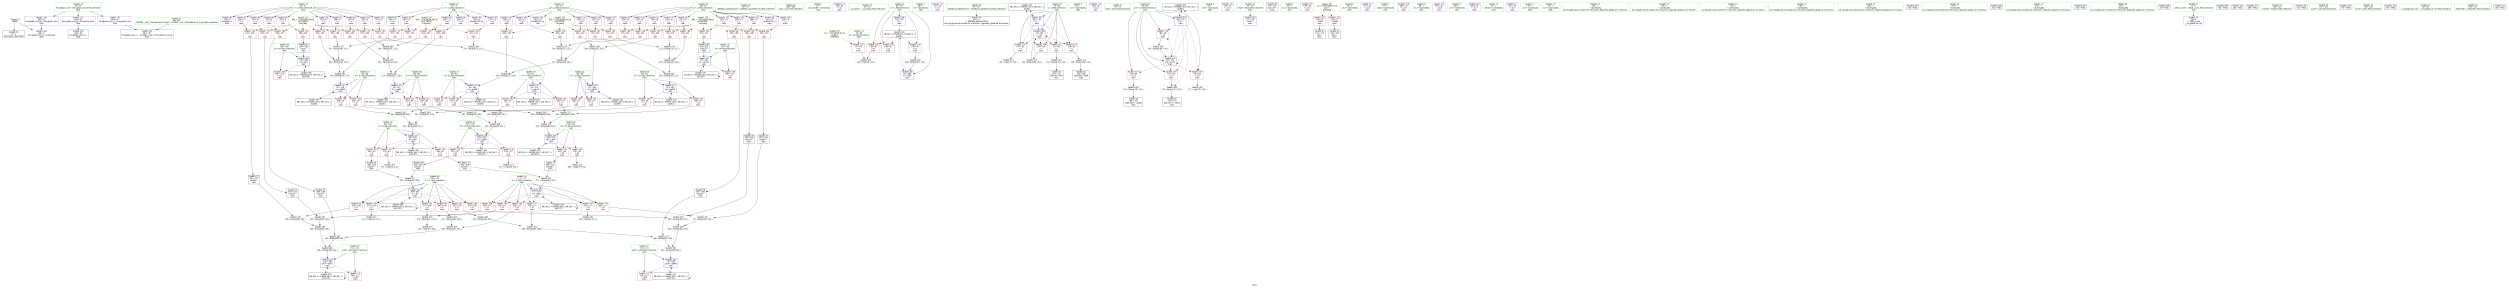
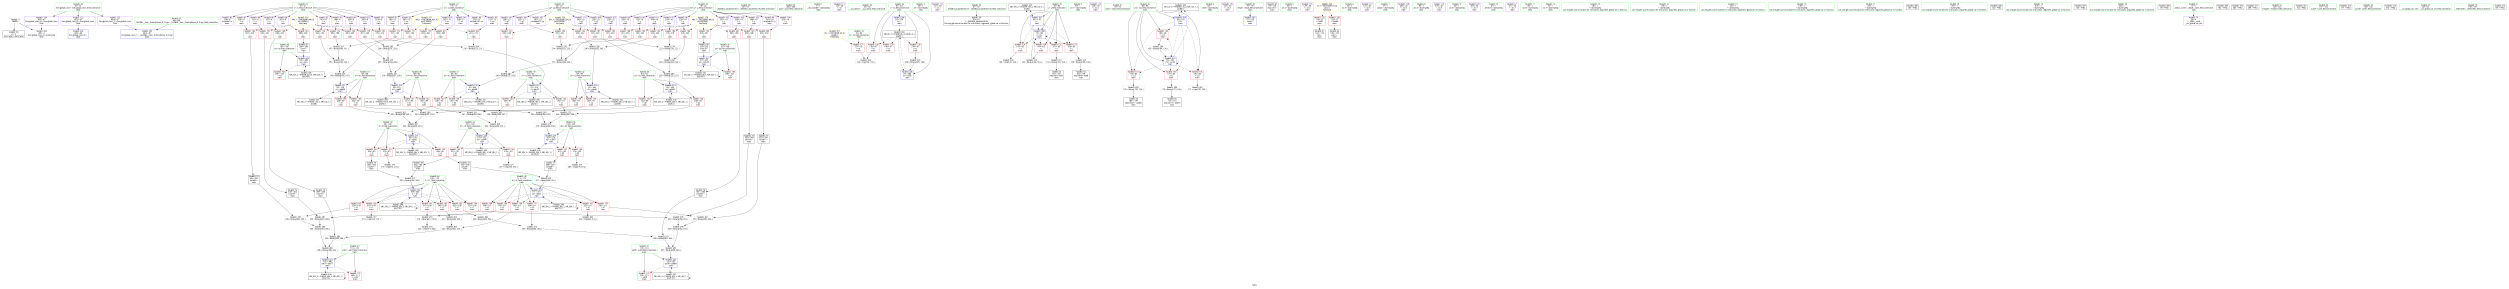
(1187, 56) -> (1147, 39)
